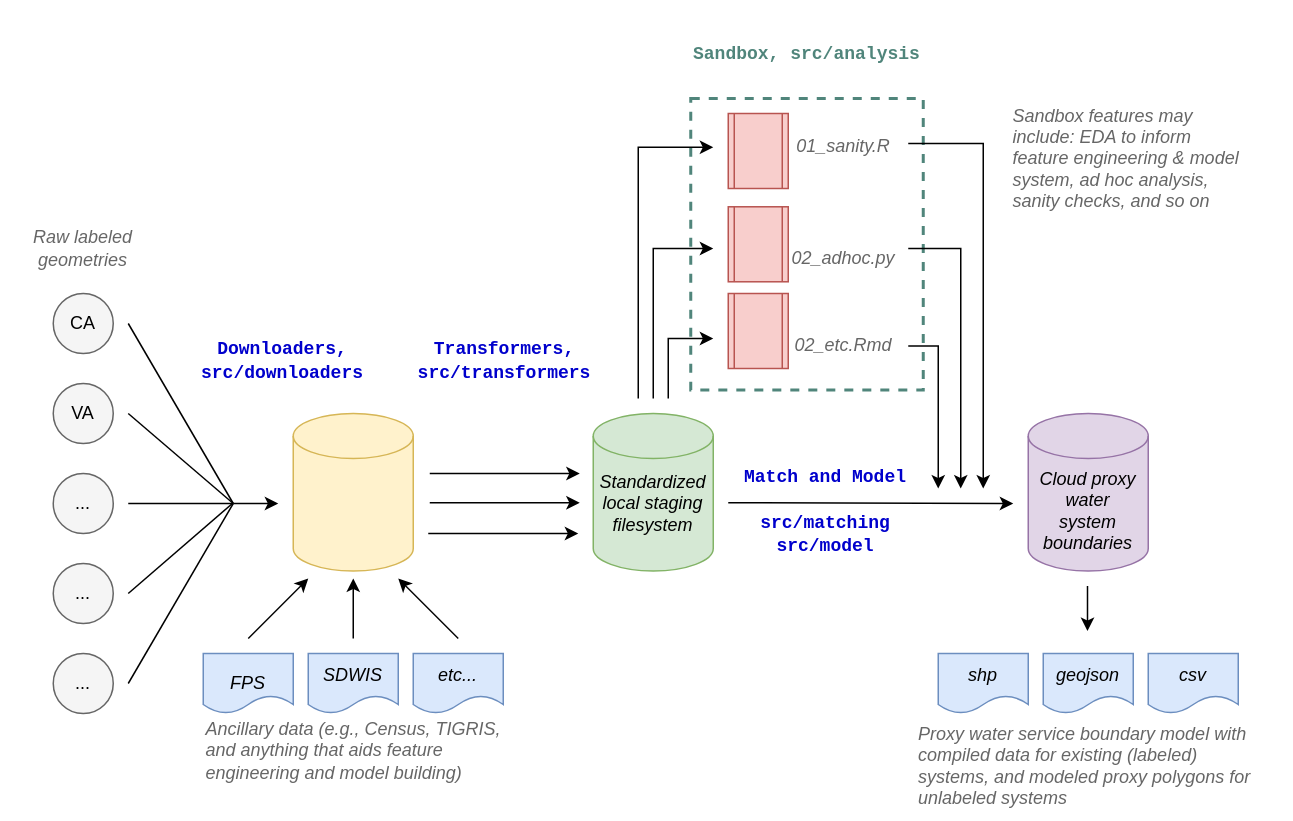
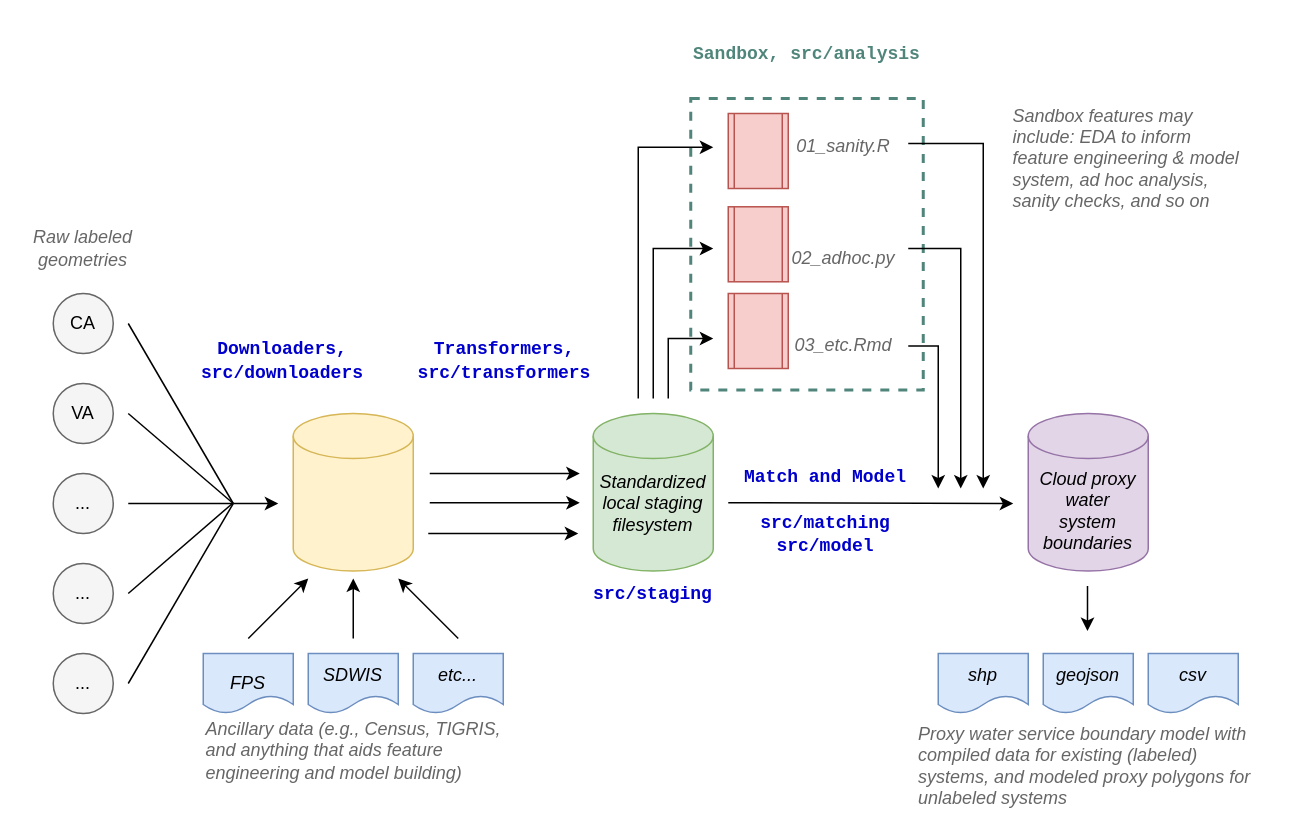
(844, 346) -> (844, 346)
none -> (653, 593)
